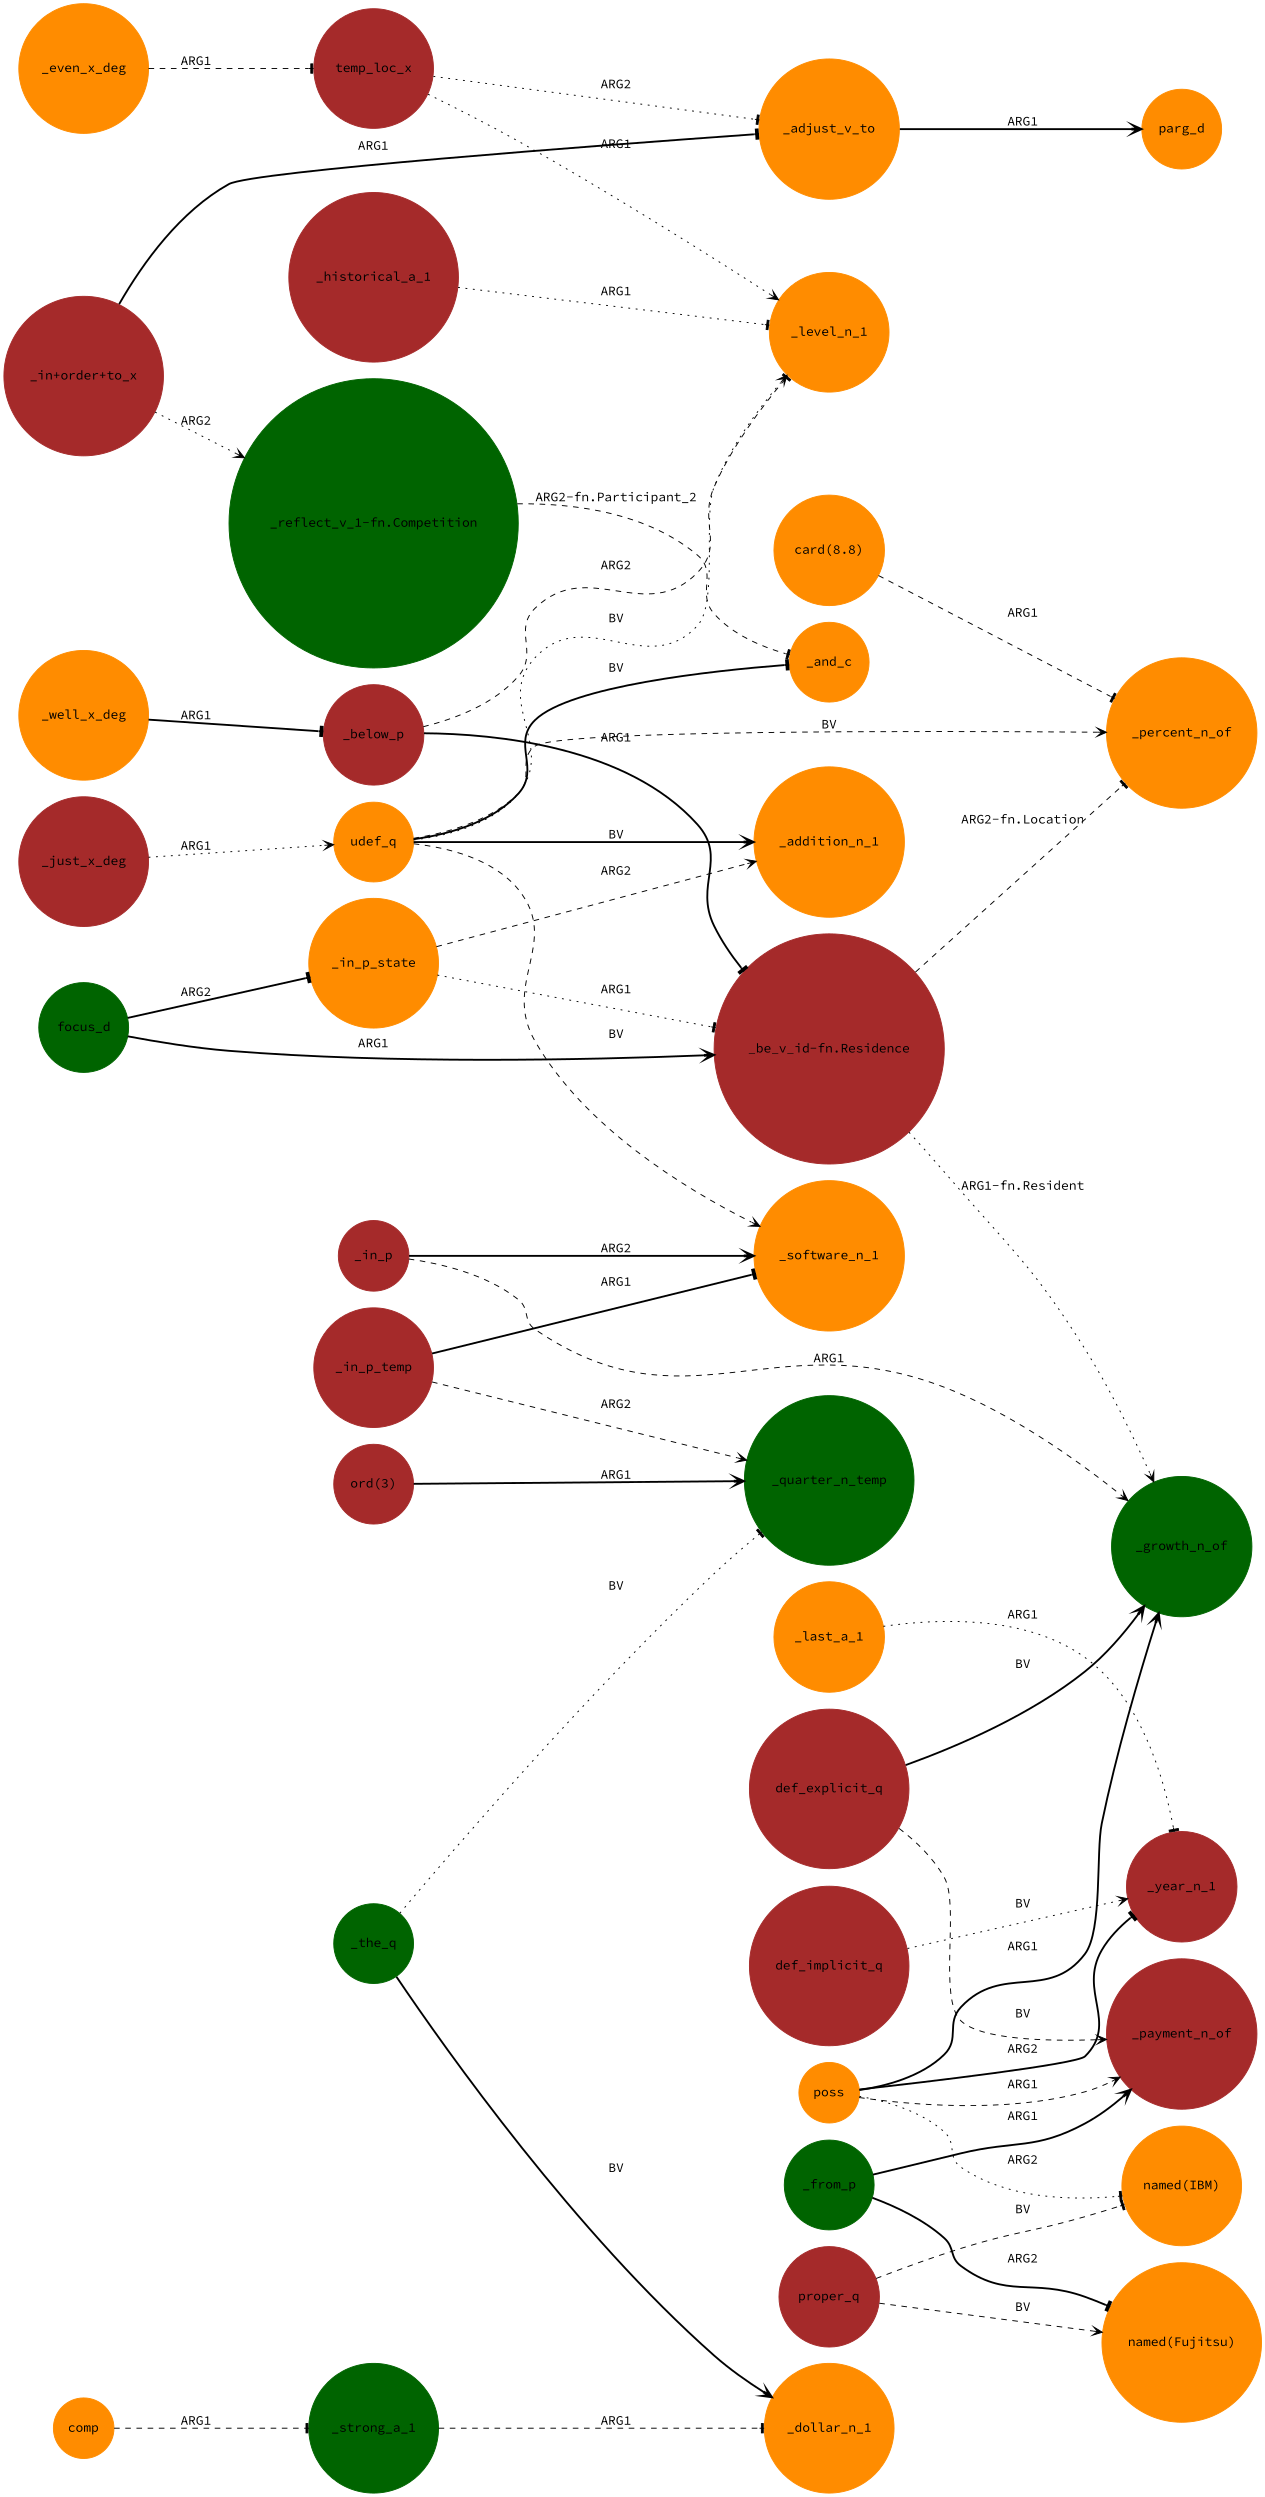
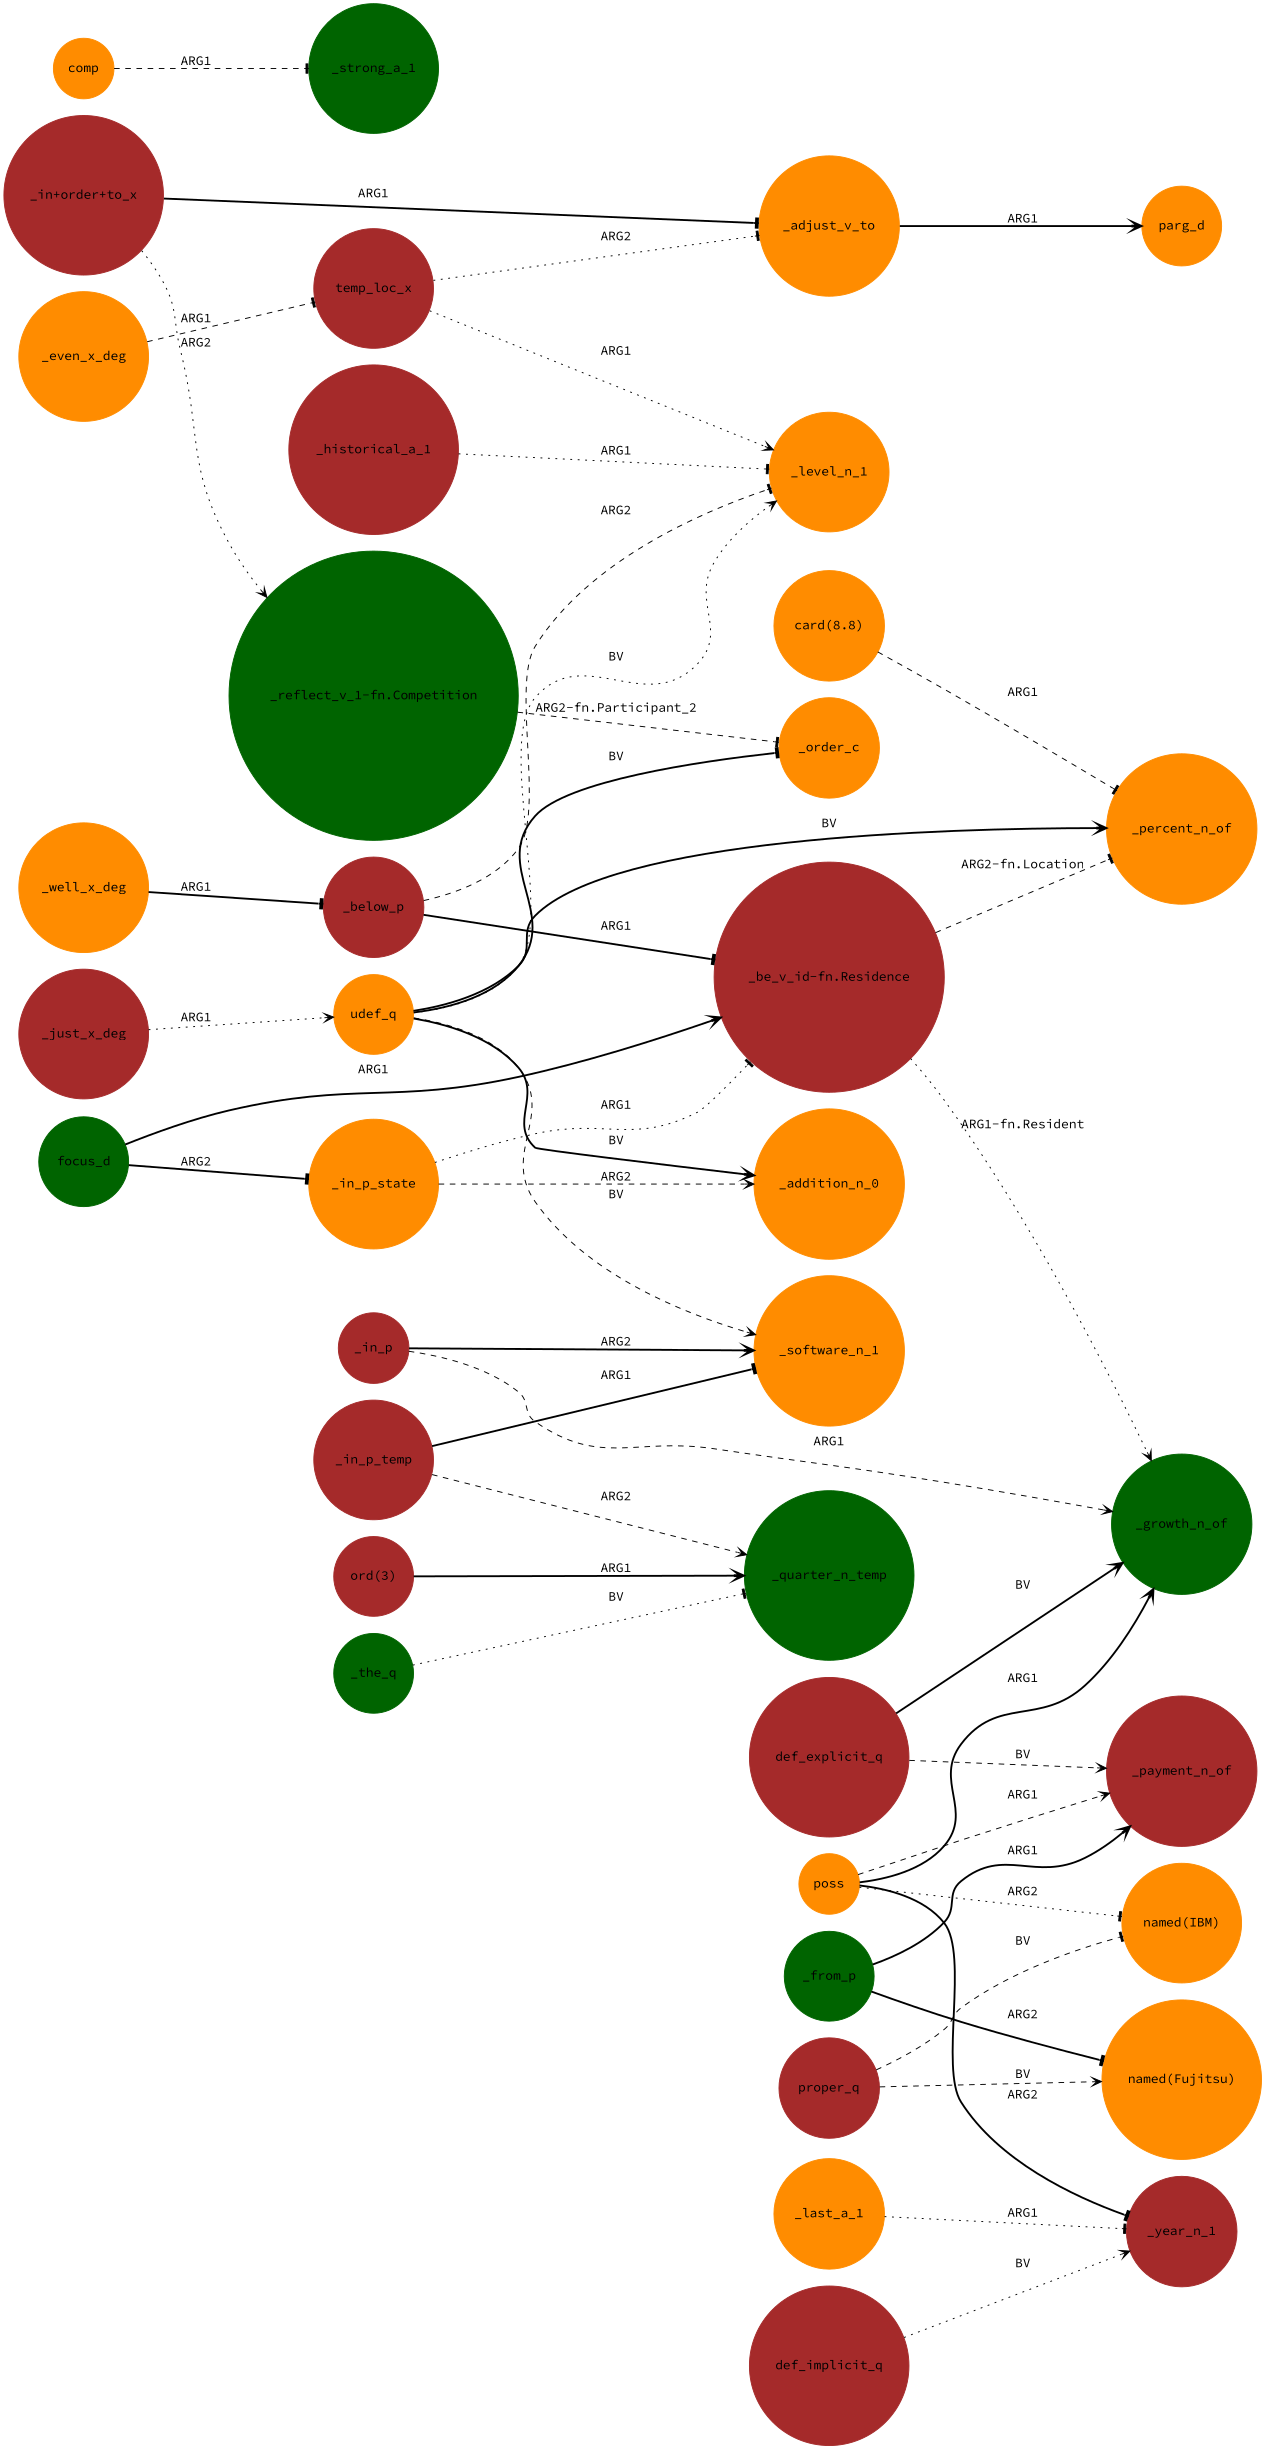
(829, 662) -> (829, 748)
(732, 733) -> (725, 851)
(829, 842) -> (829, 1184)
(829, 2428) -> none
